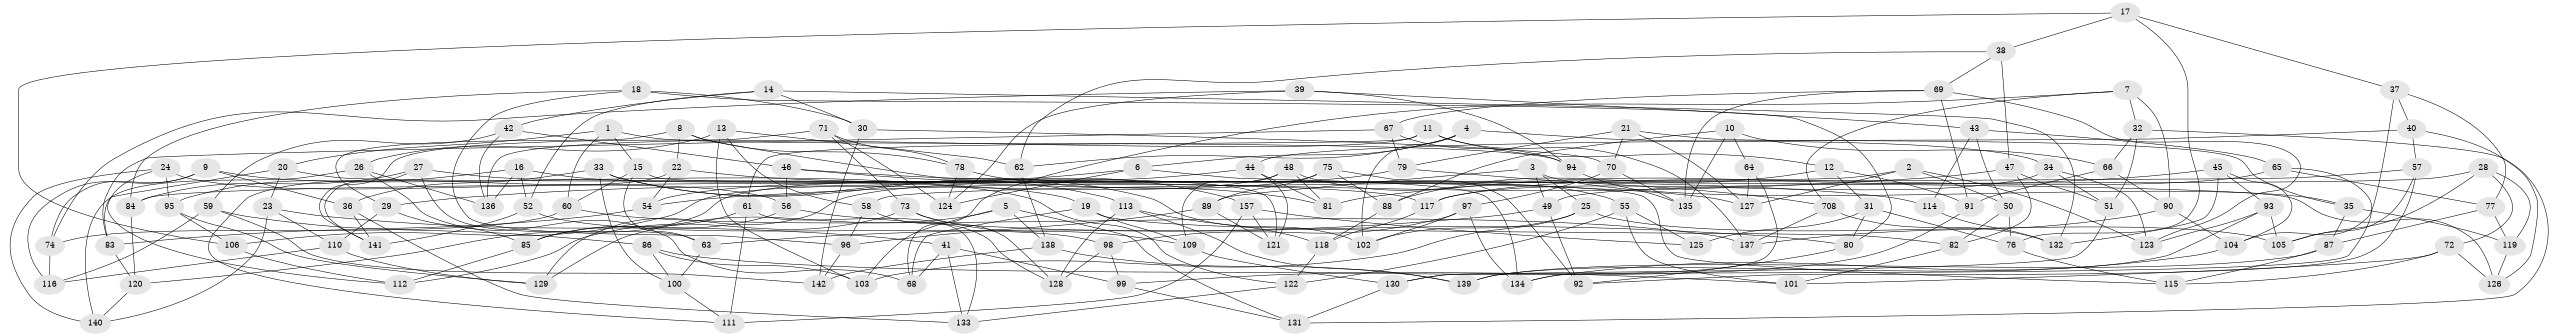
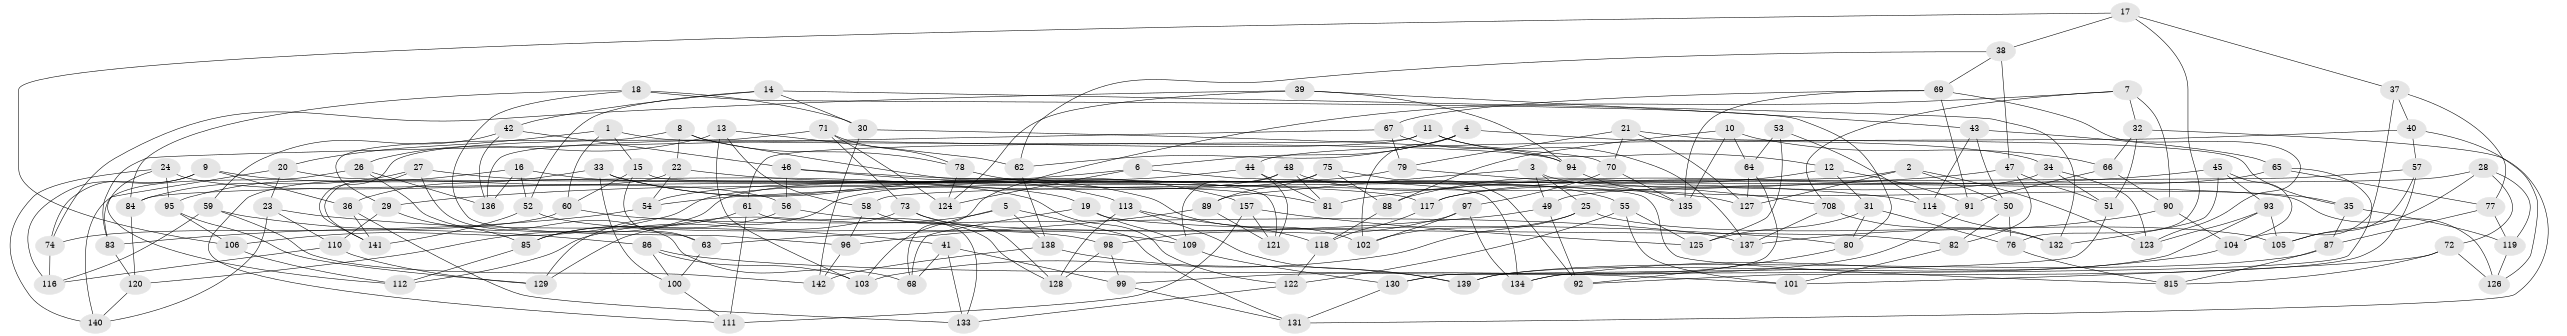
none -> (1779, 129)
(2171, 285) -> (2171, 285)
